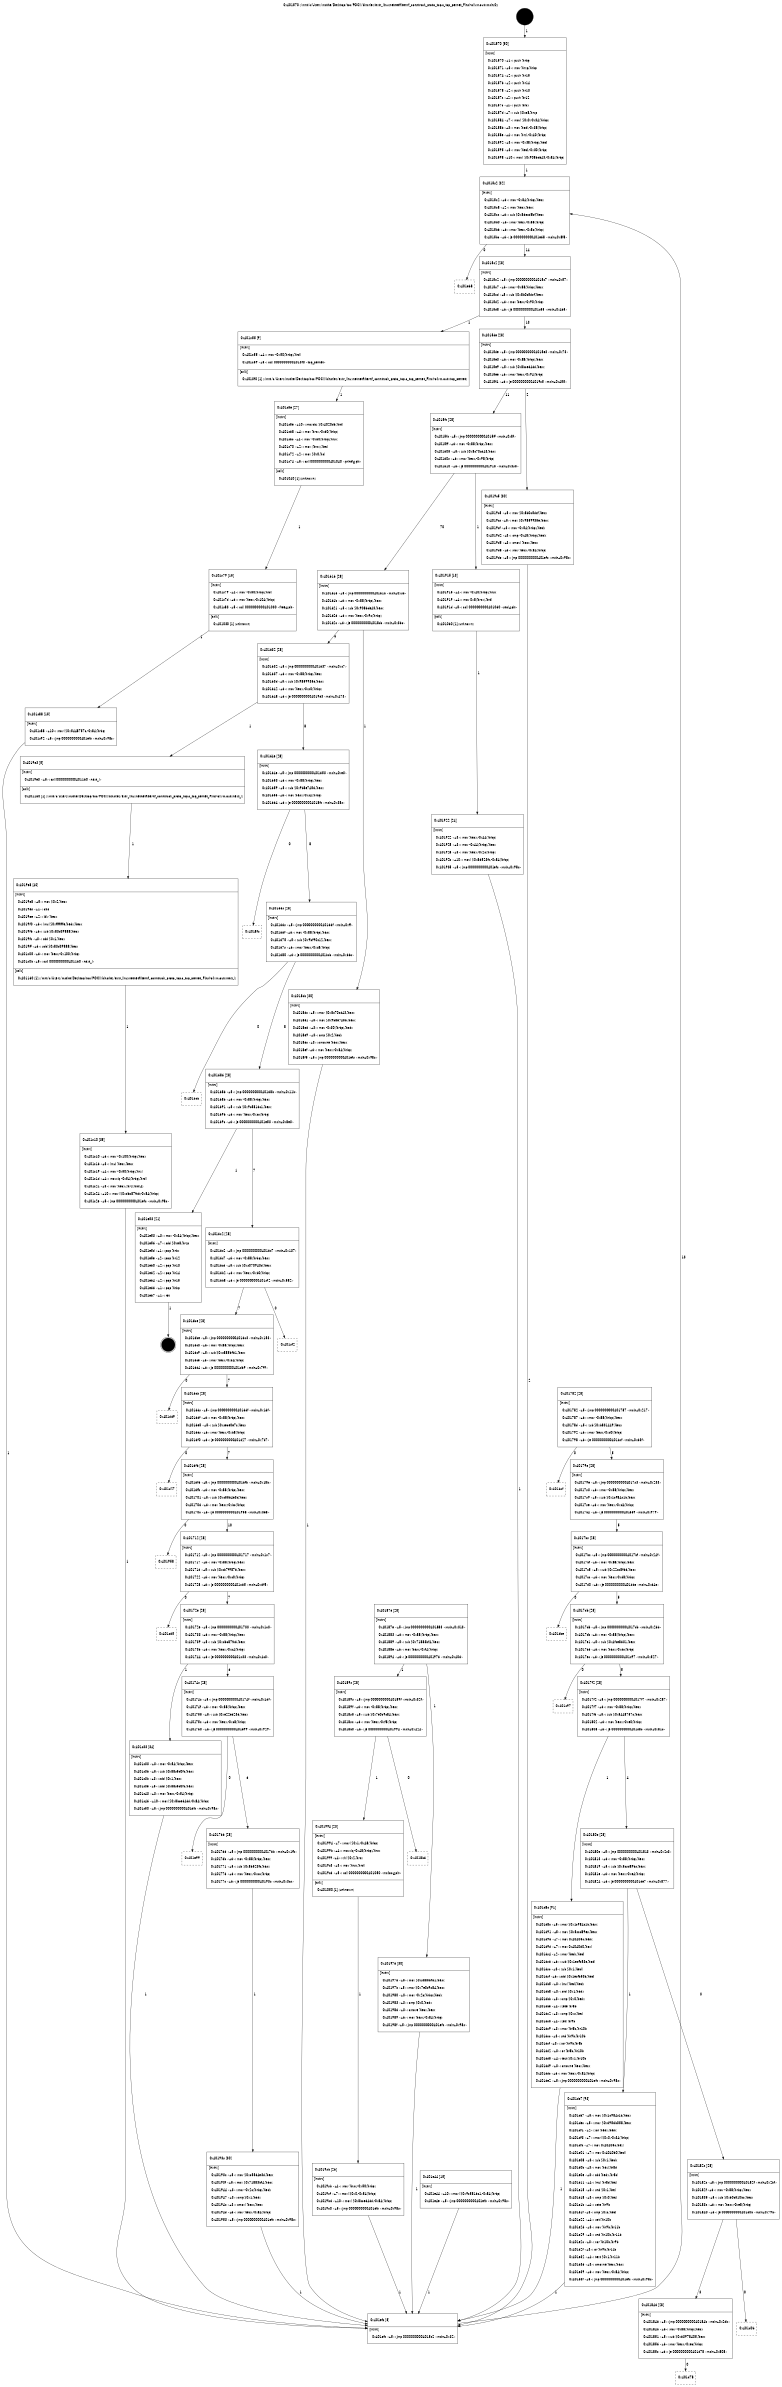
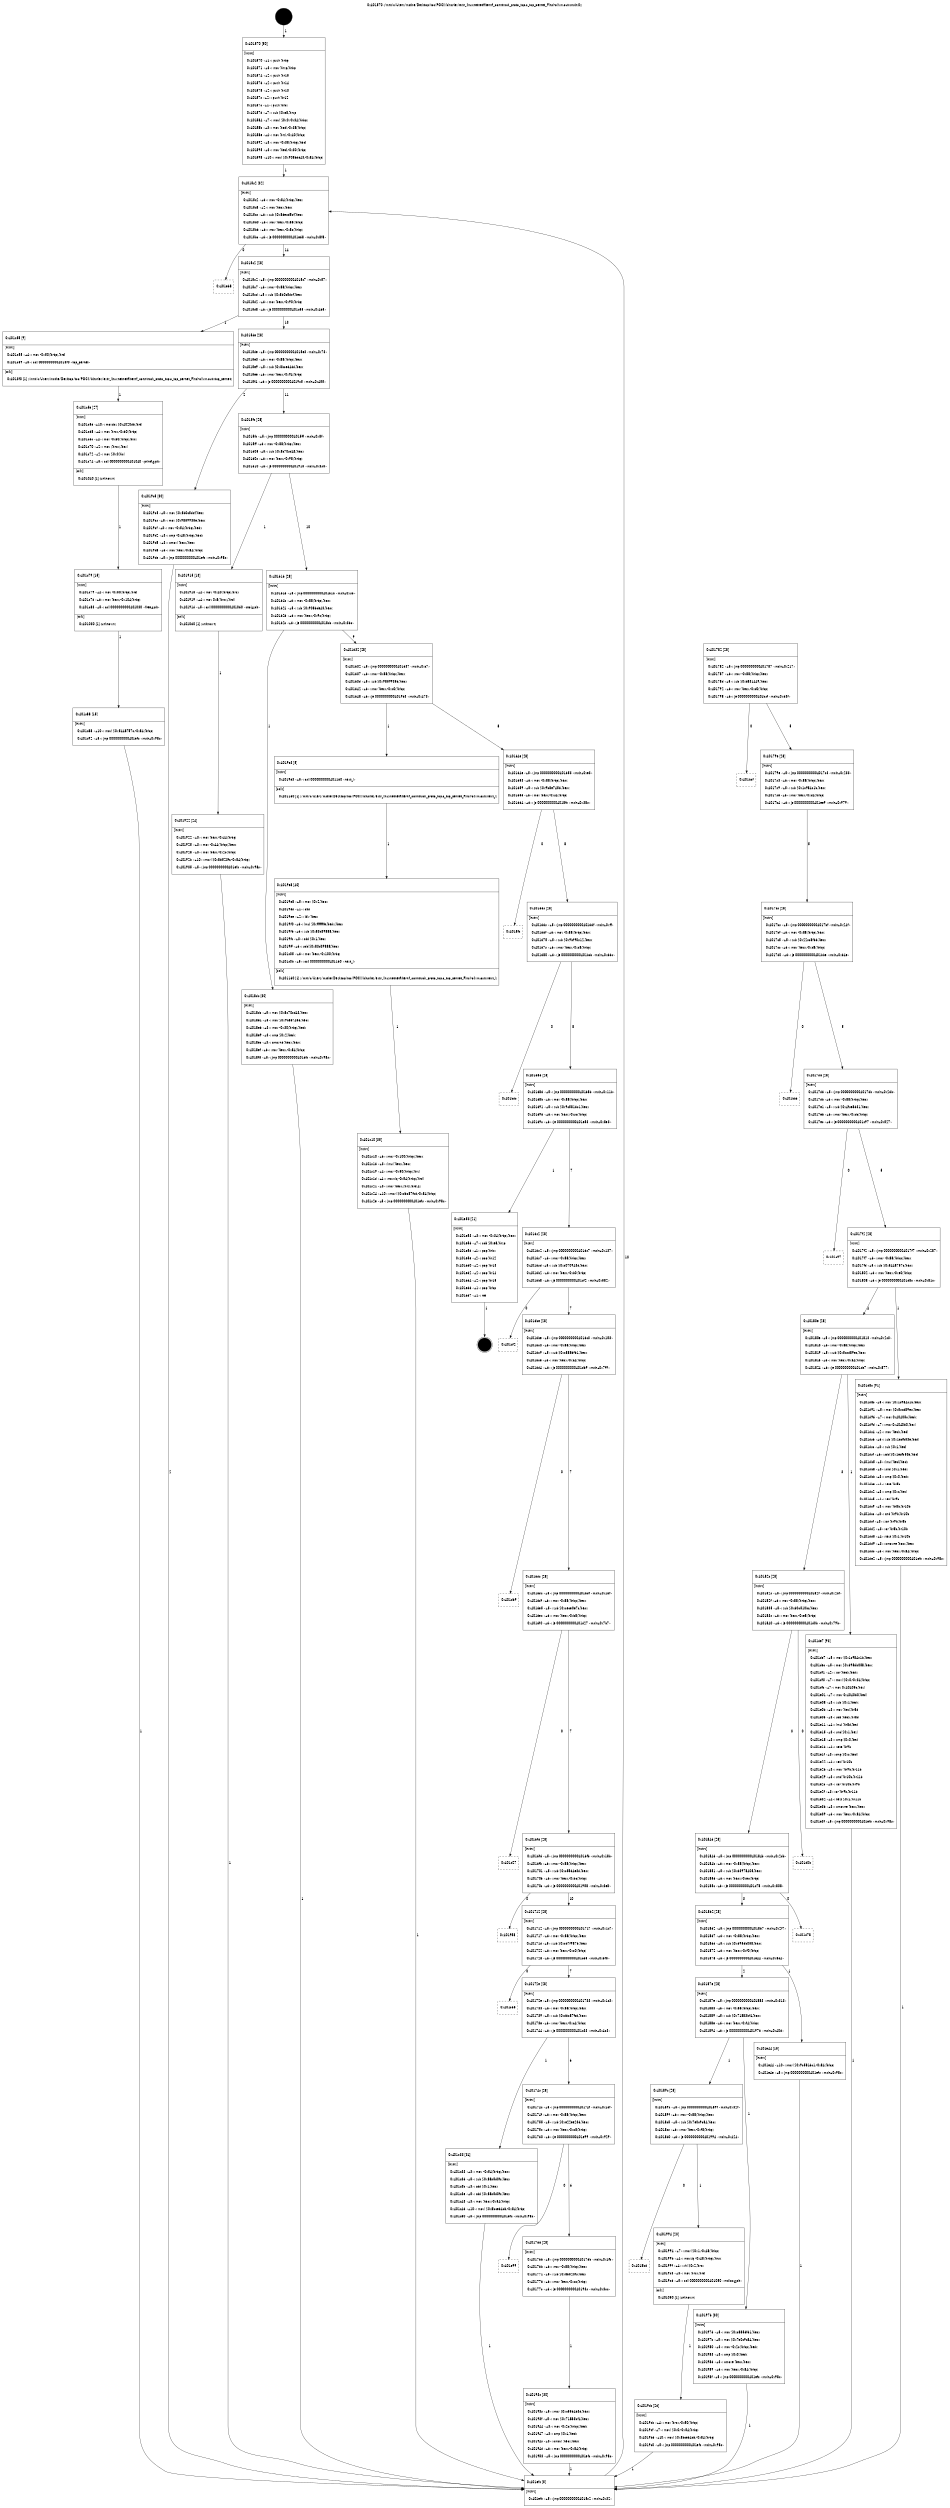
(442, 527) -> (308, 527)
none -> (742, 1935)
